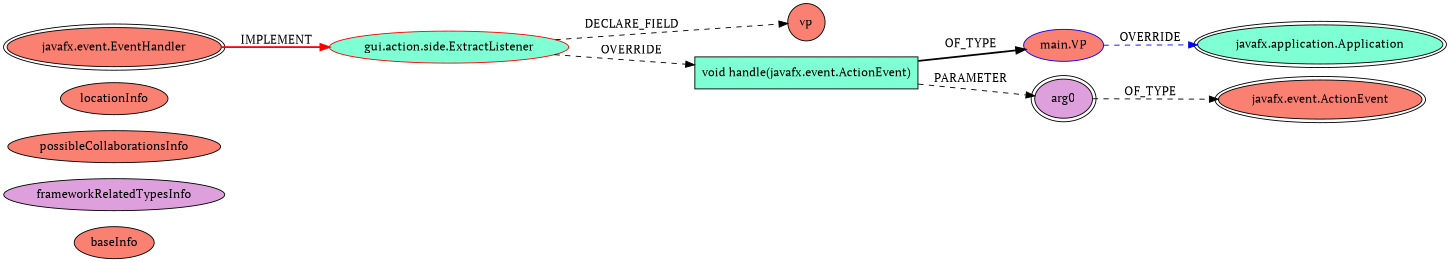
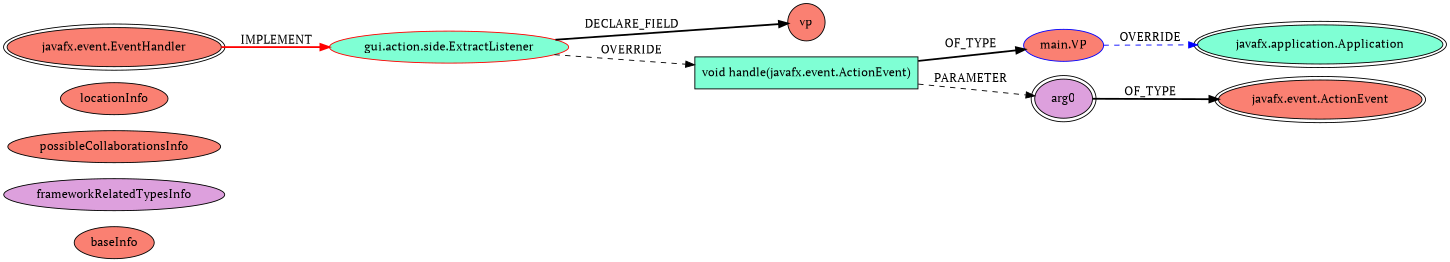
(667, 32) -> (667, 32)
(1151, 99) -> (1151, 99)
